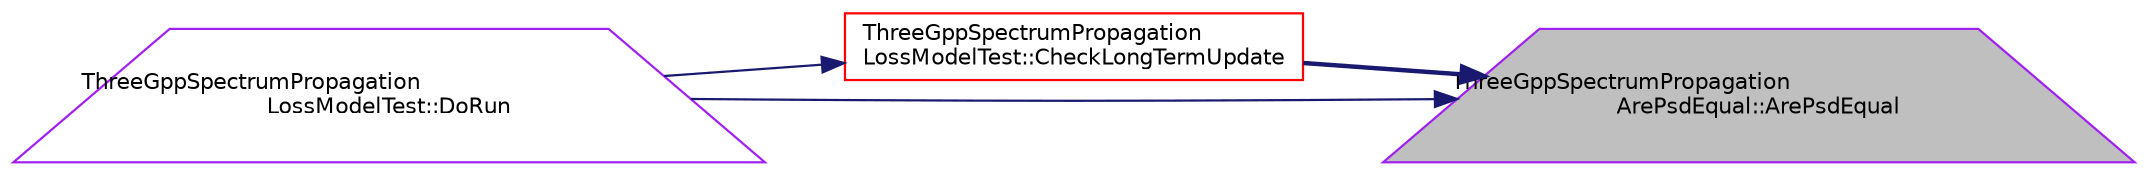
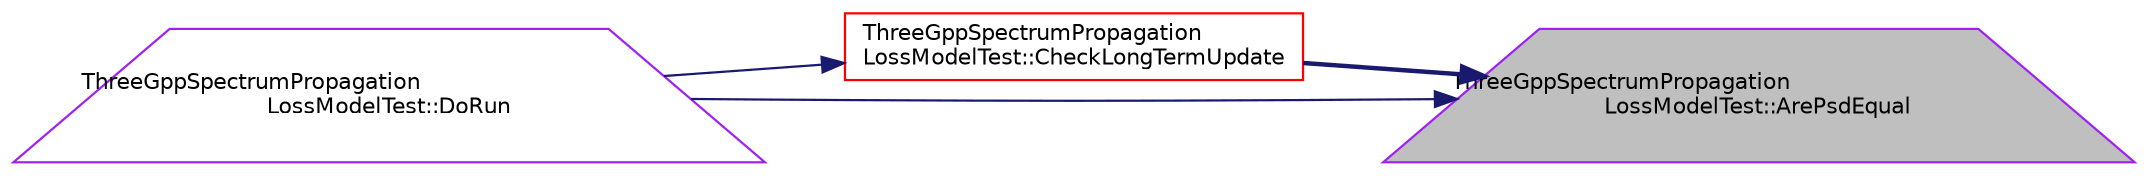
(1759, 96) -> (1759, 96)
